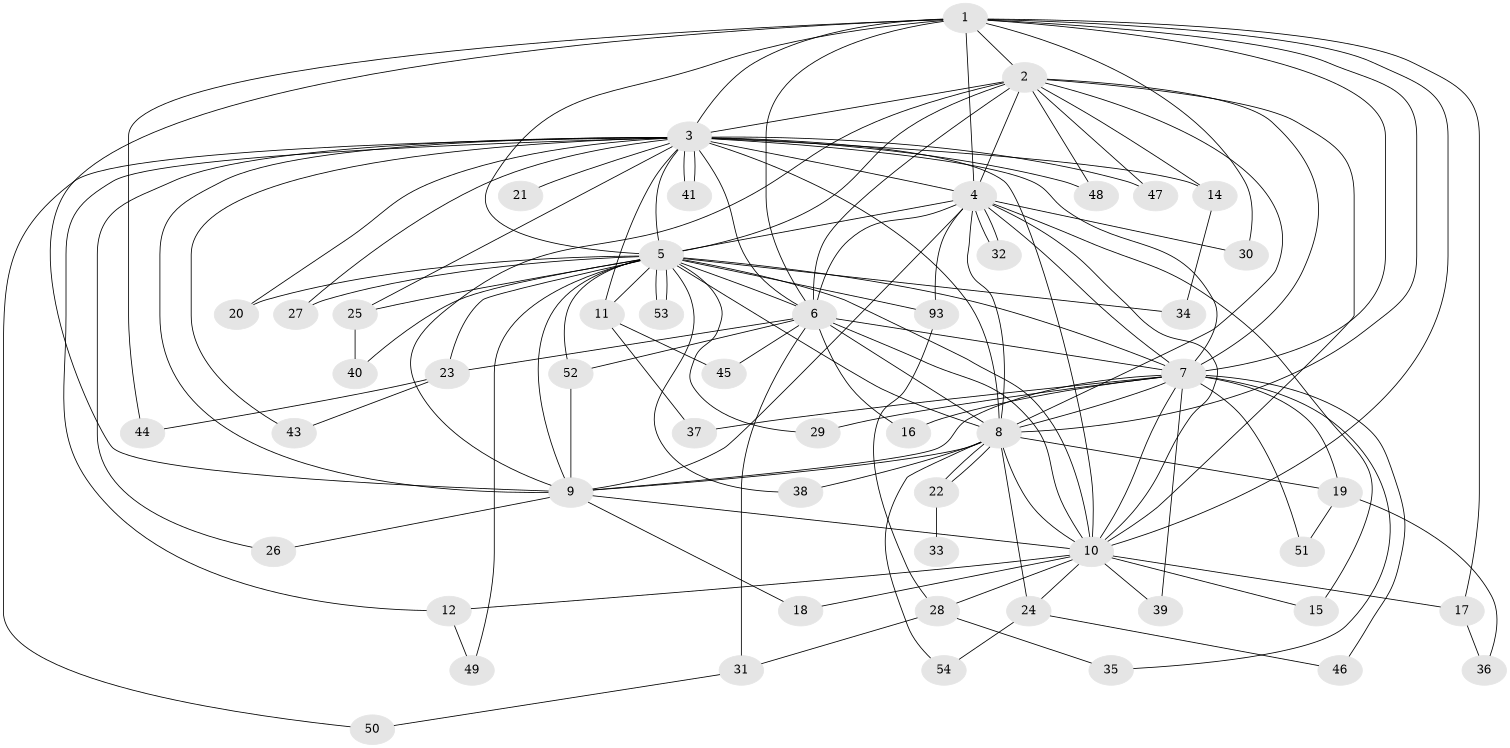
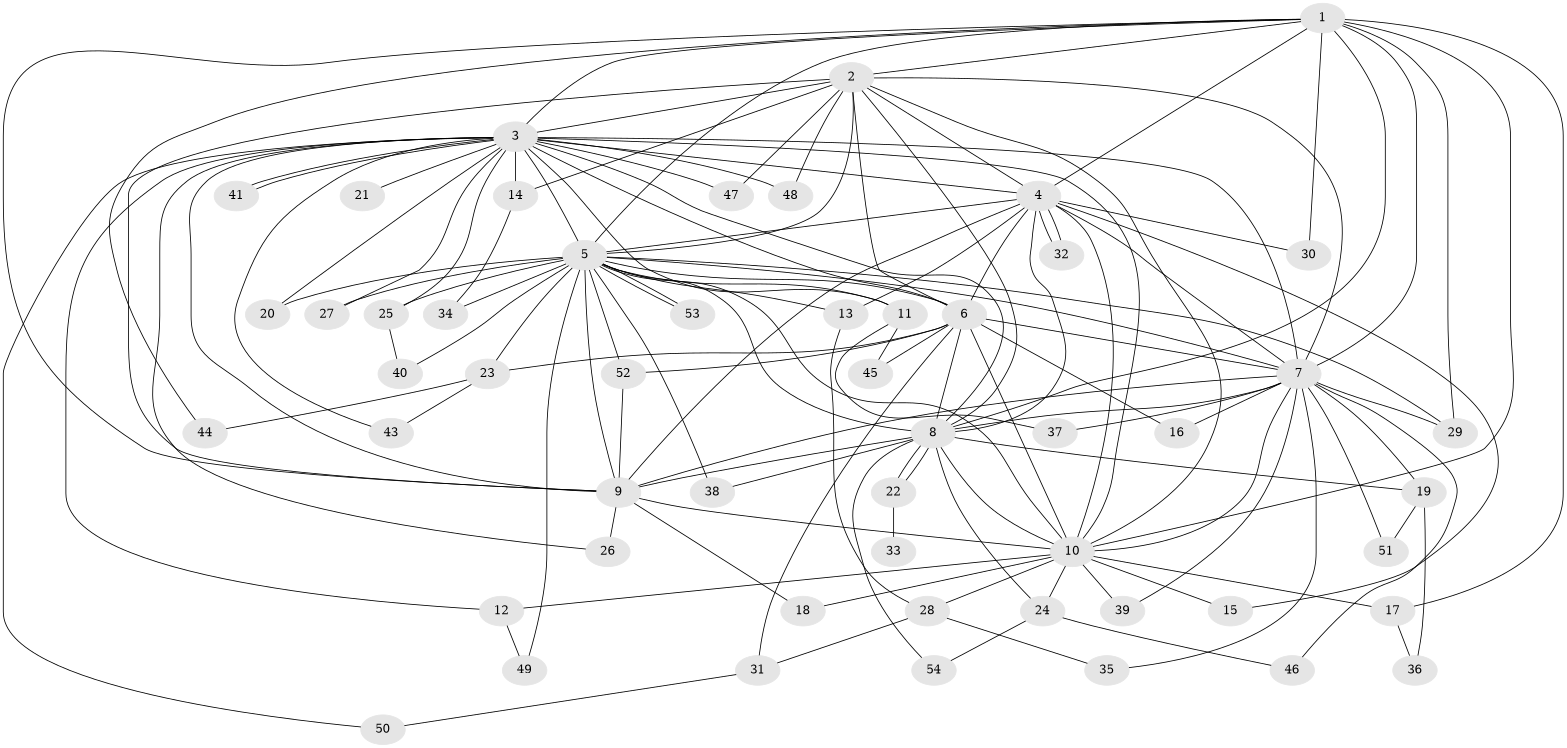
(771, 109) -> (1448, 194)
(937, 315) -> (846, 315)
